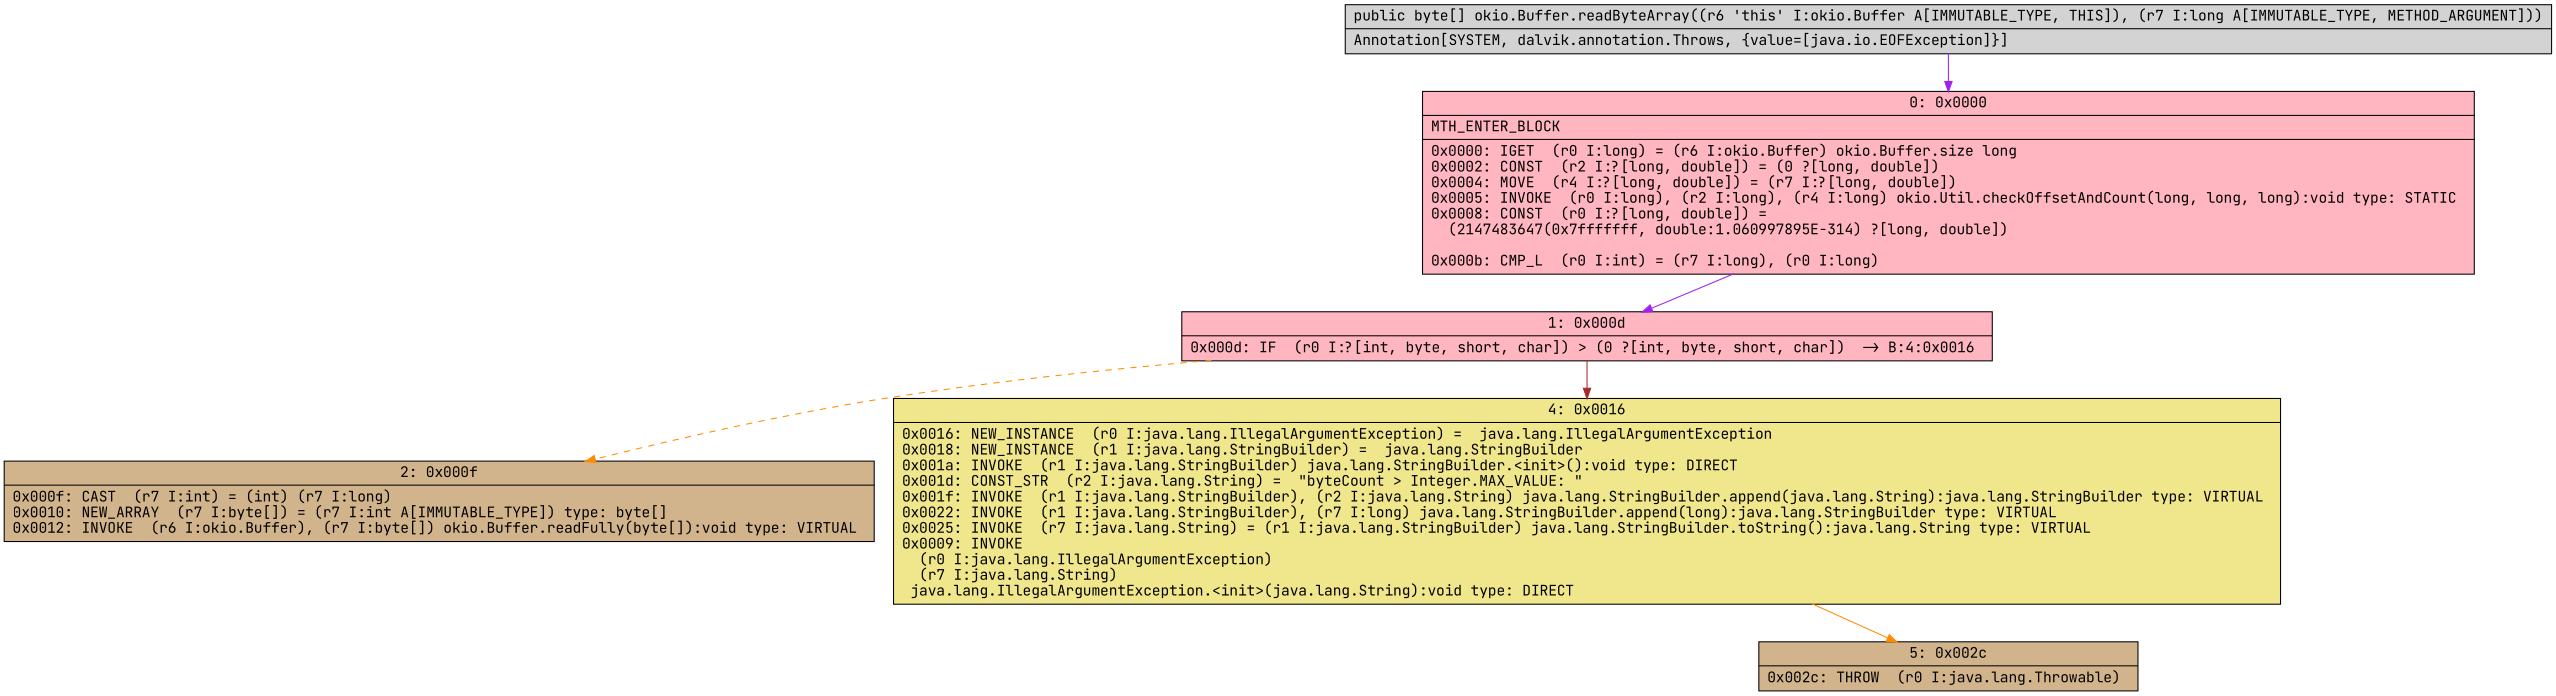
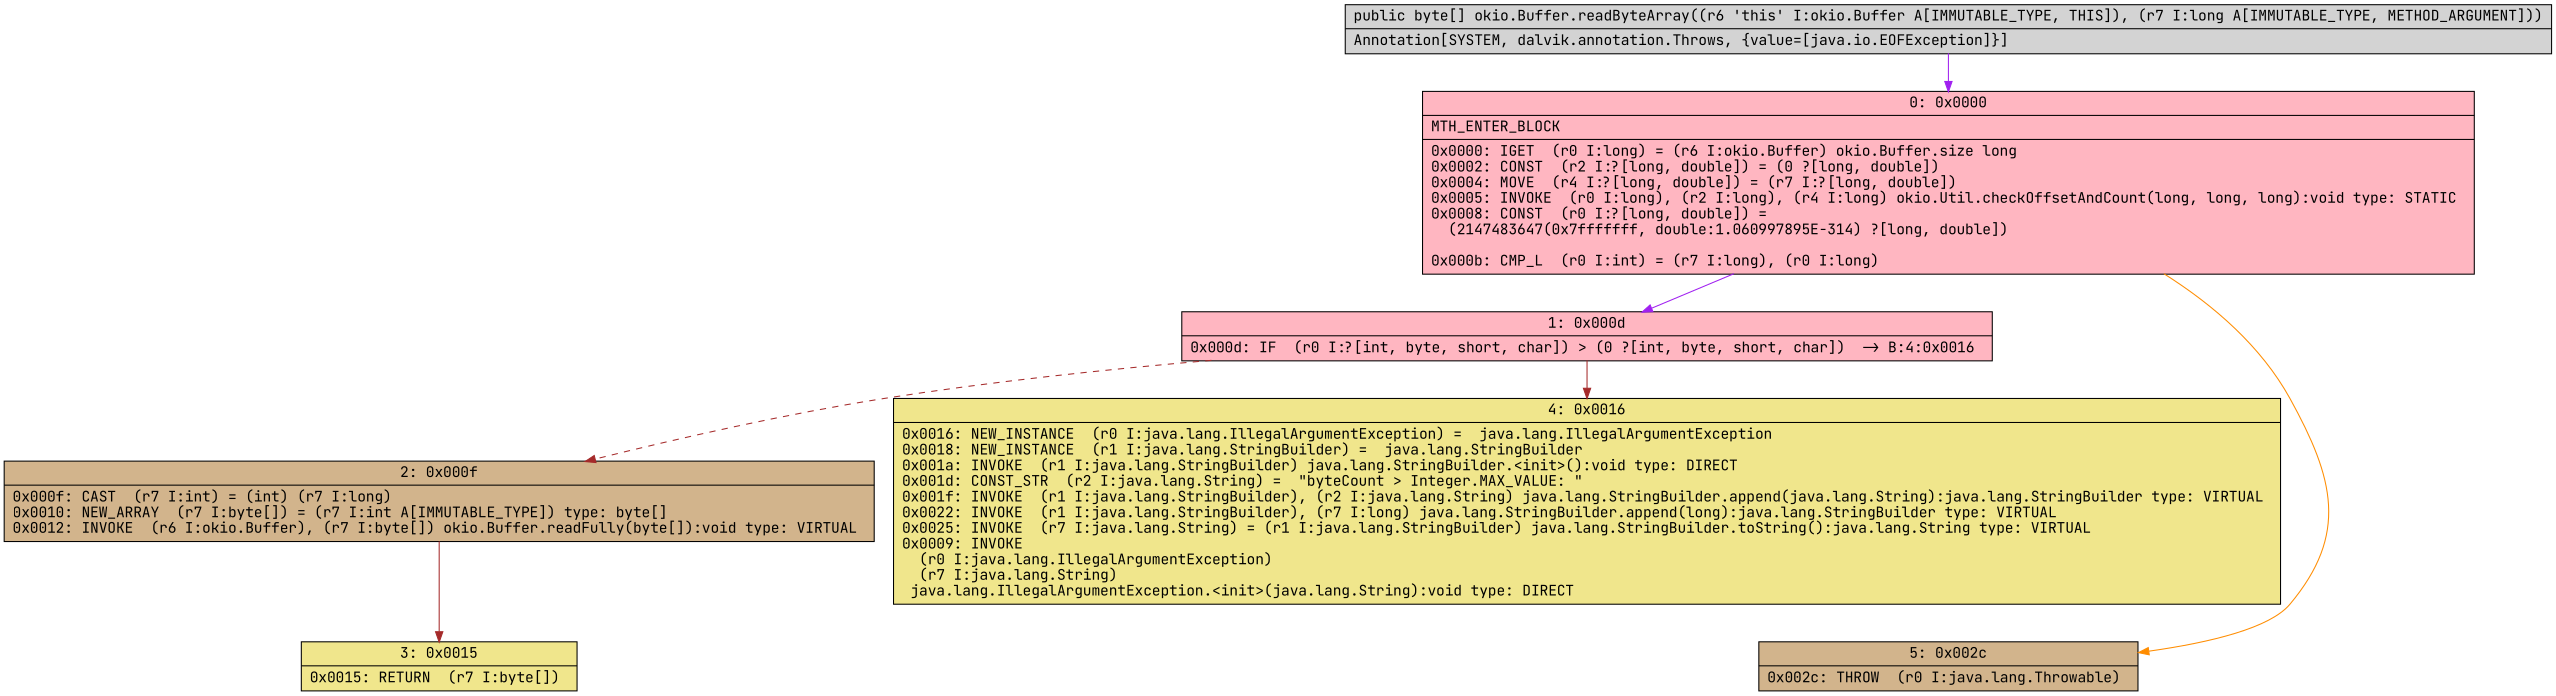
(901, 396) -> (901, 396)
(1850, 621) -> (2326, 488)
none -> (439, 666)
